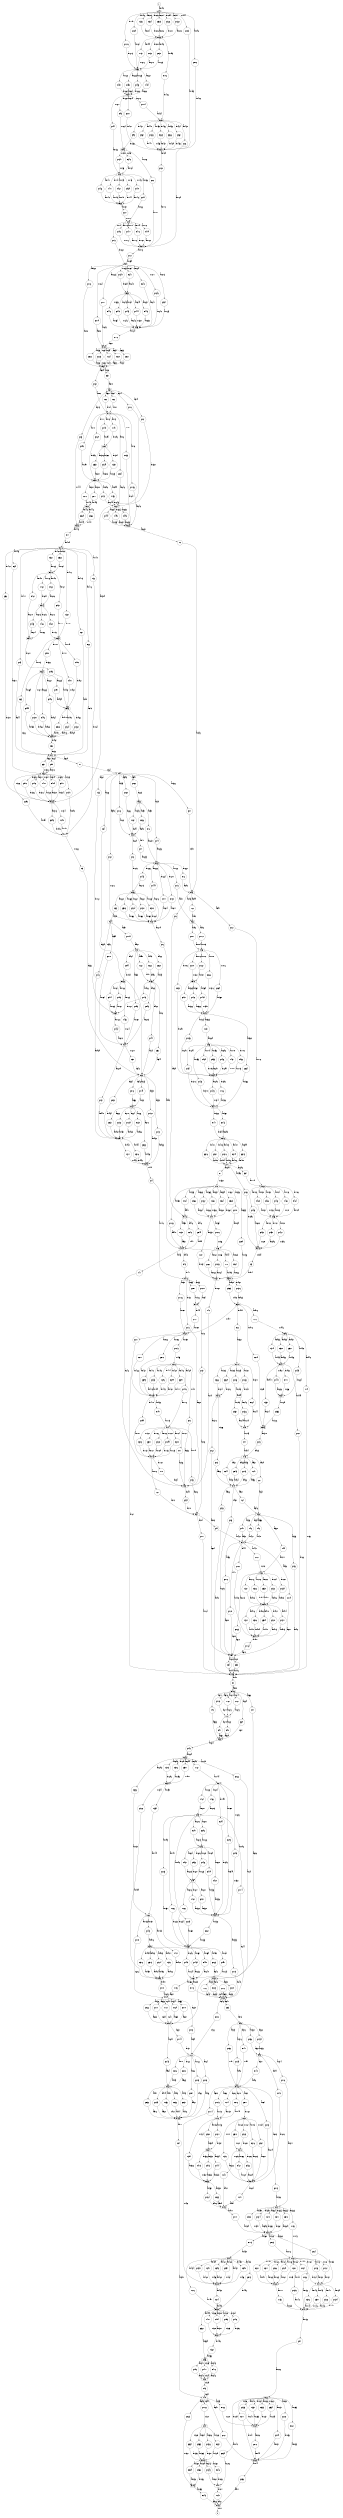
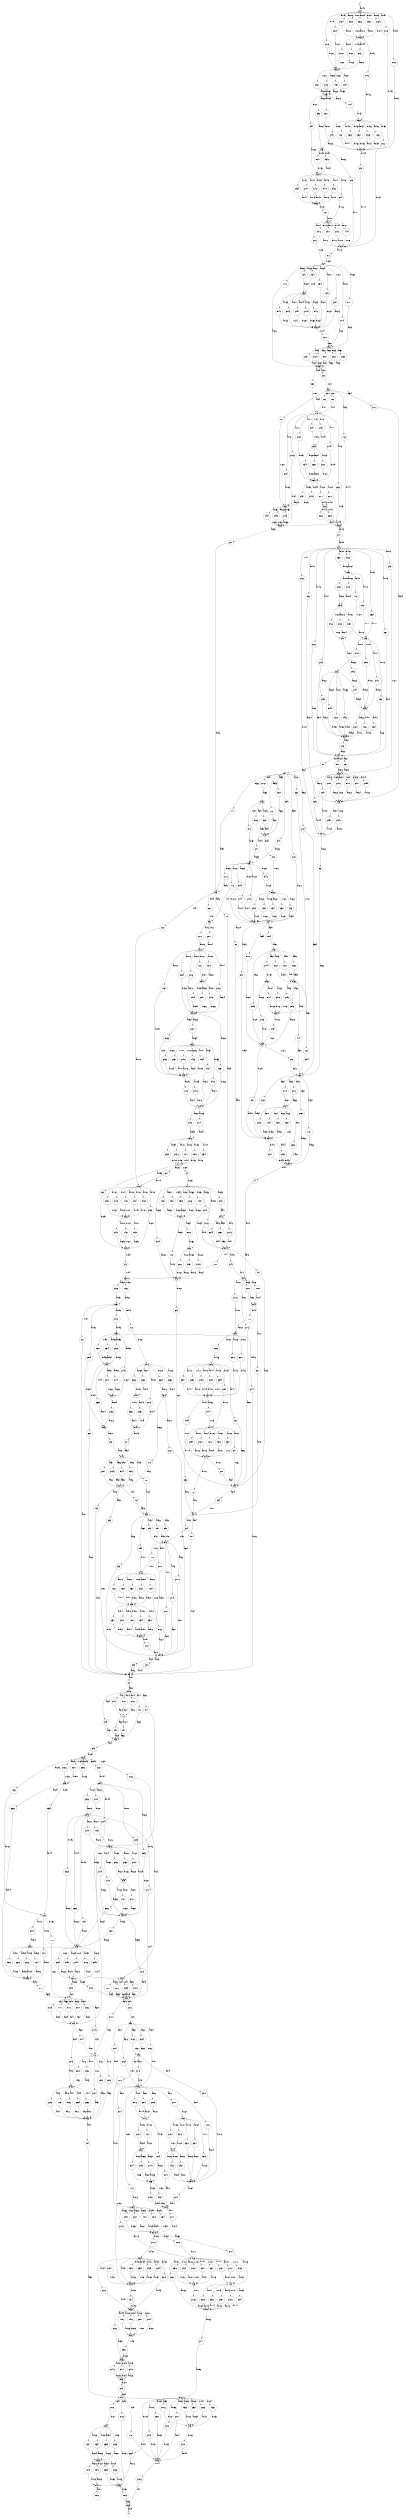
none -> (219, 988)
none -> (129, 1982)
(294, 2277) -> (213, 2285)
(218, 2501) -> none
